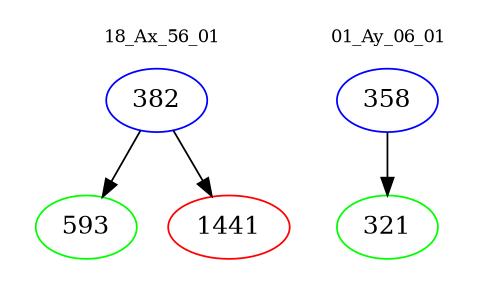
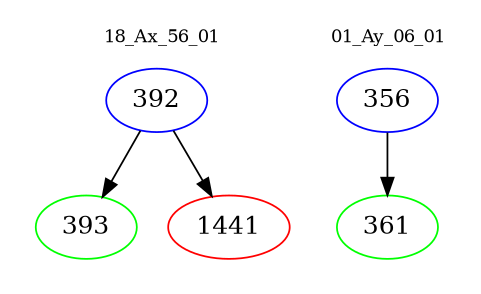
(157, 100) -> (157, 100)
(387, 100) -> (387, 100)
(86, 227) -> (86, 227)
(387, 227) -> (387, 227)
